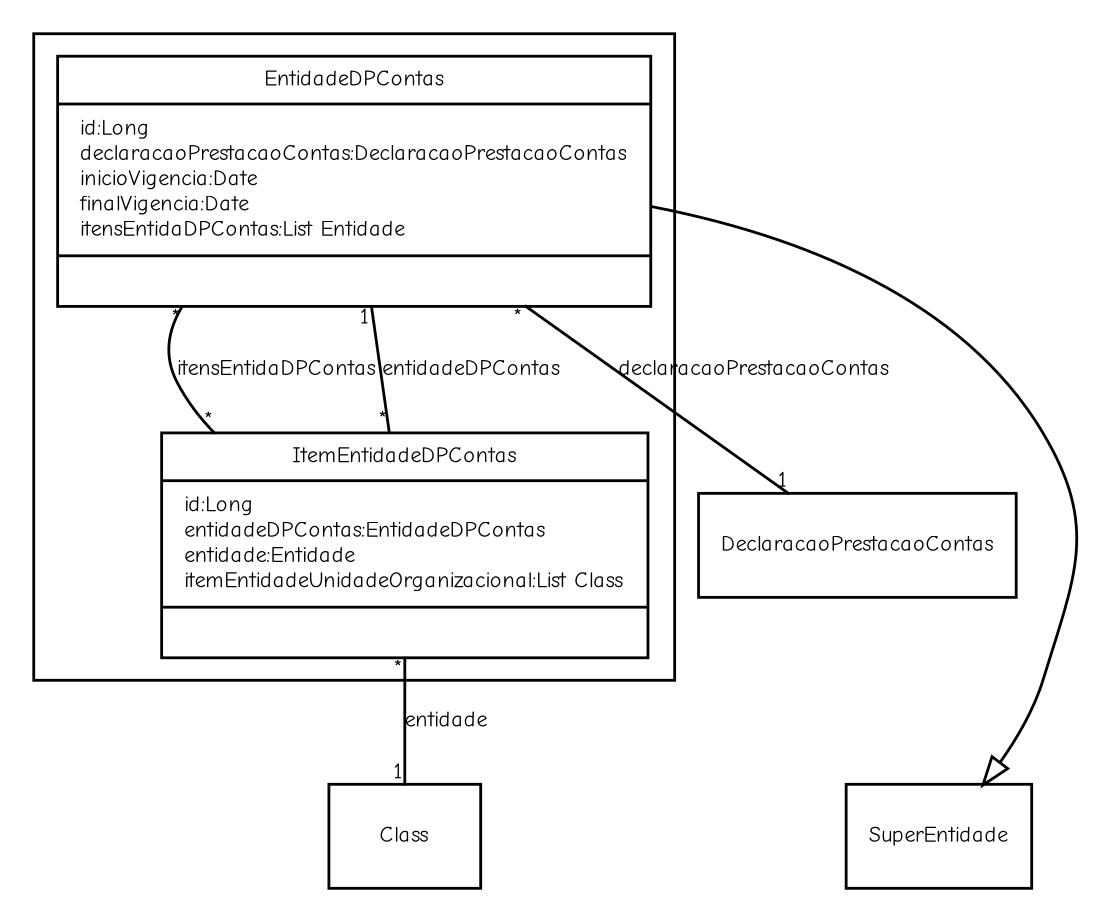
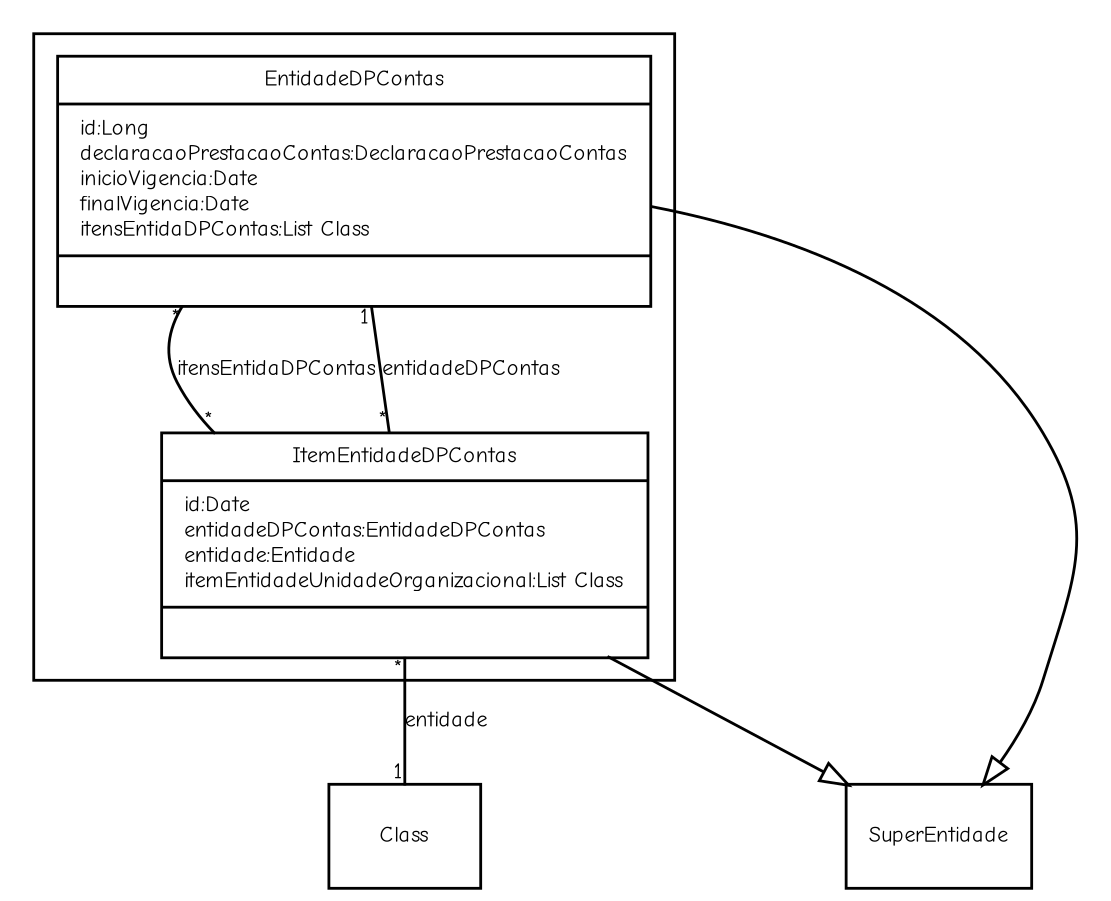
(243, 229) -> (225, 229)
(219, 505) -> (218, 505)
(857, 545) -> none
none -> (716, 714)
